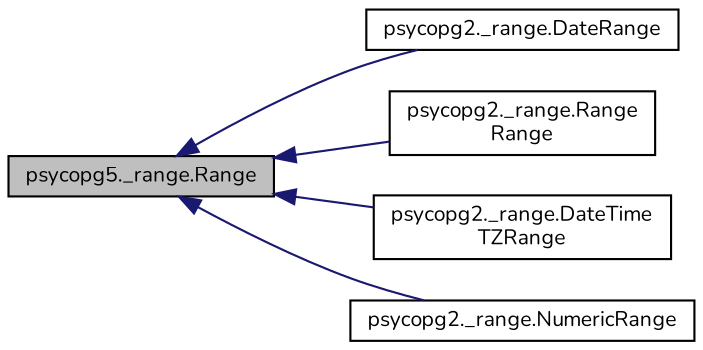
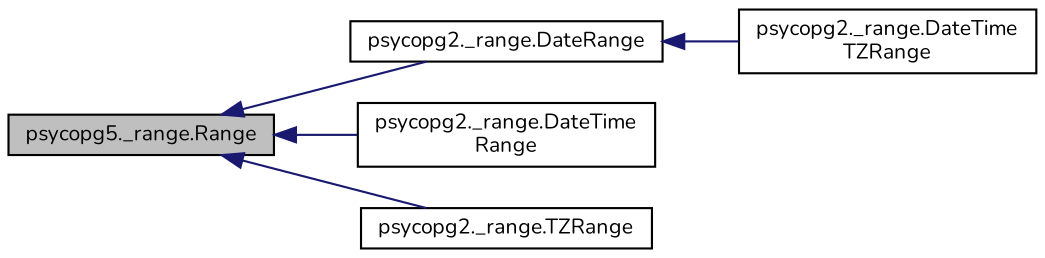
(522, 123) -> (506, 135)
(335, 202) -> (711, 41)
(522, 321) -> (506, 228)
